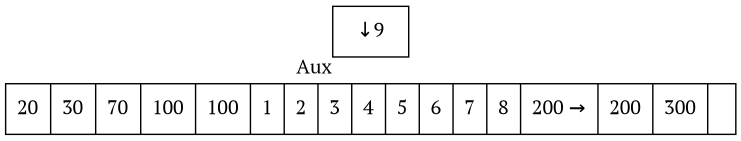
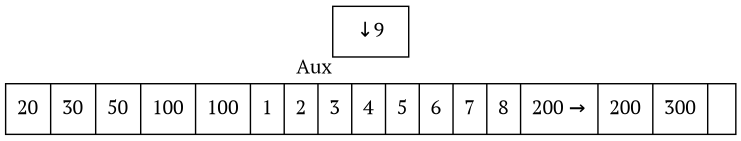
(118, 108) -> (118, 108)
